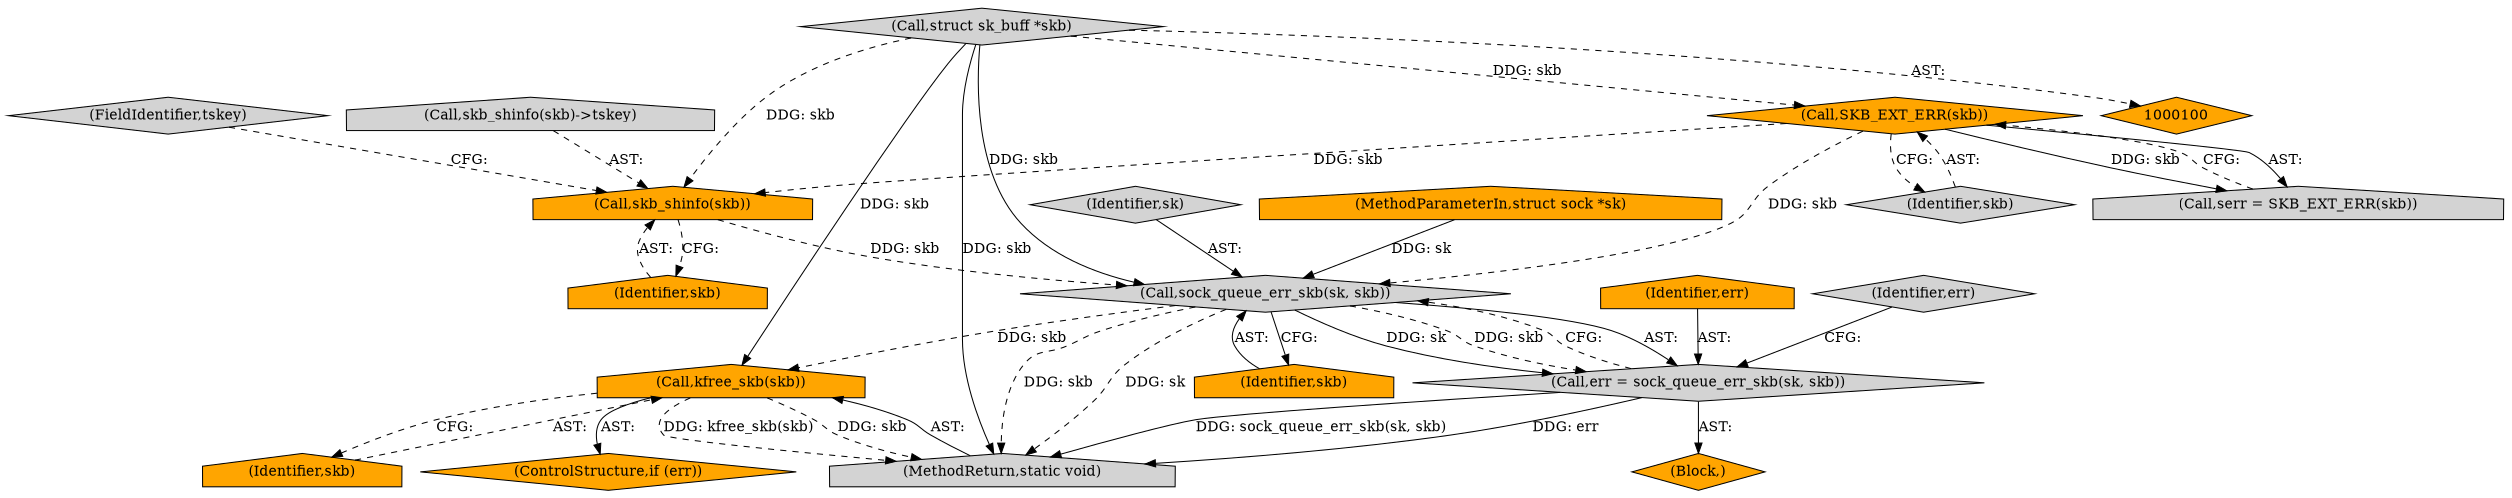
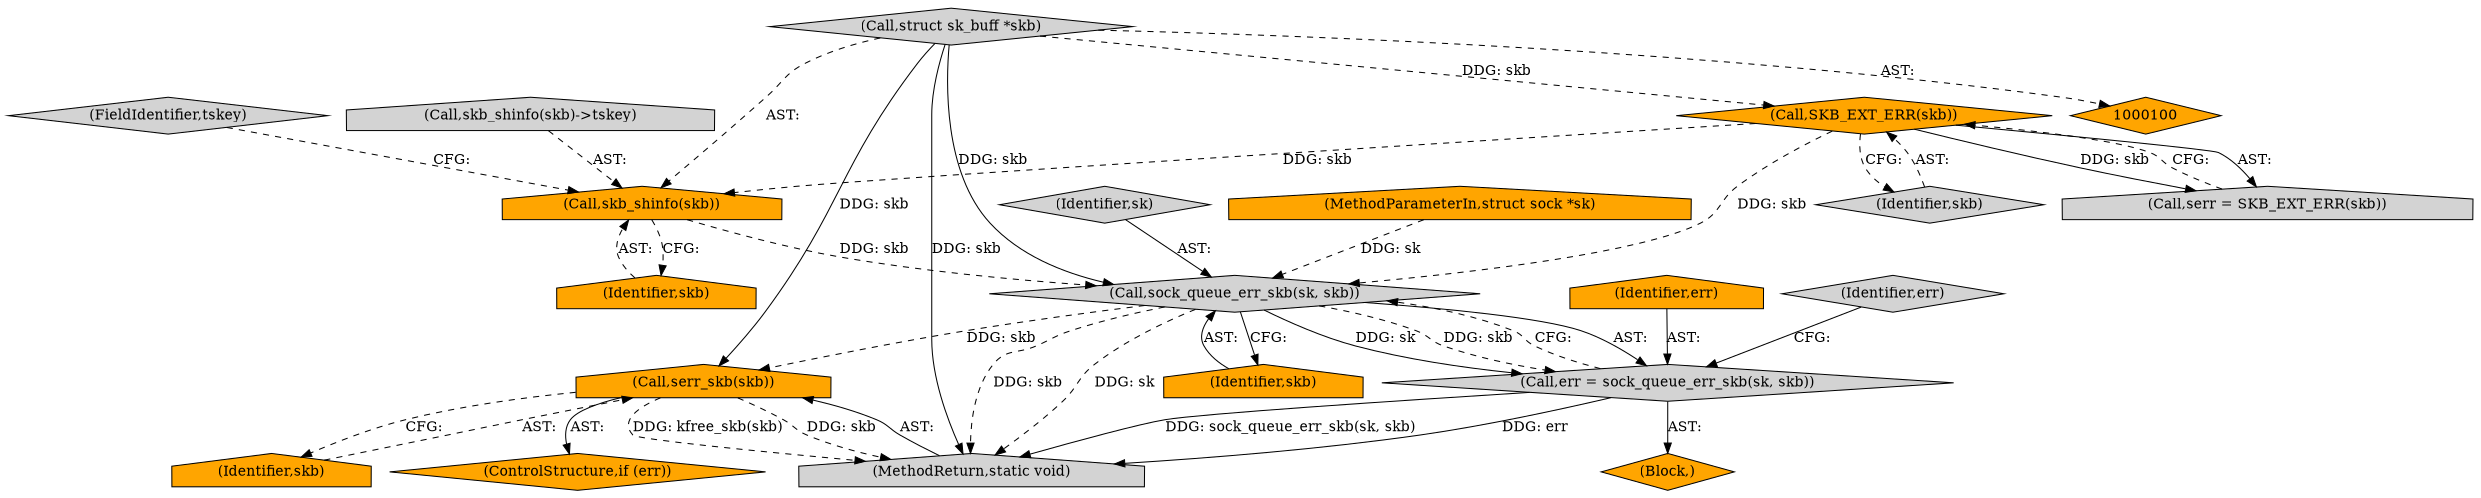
(801, 116) -> (785, 116)
(1384, 247) -> (1353, 247)
(731, 383) -> (703, 383)
